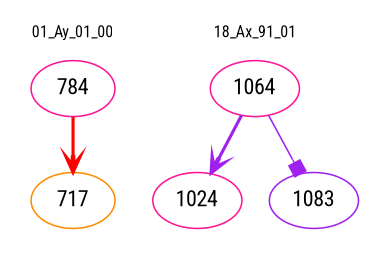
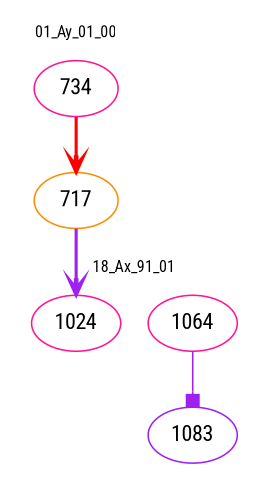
(73, 89) -> (76, 89)
(230, 137) -> (76, 263)
